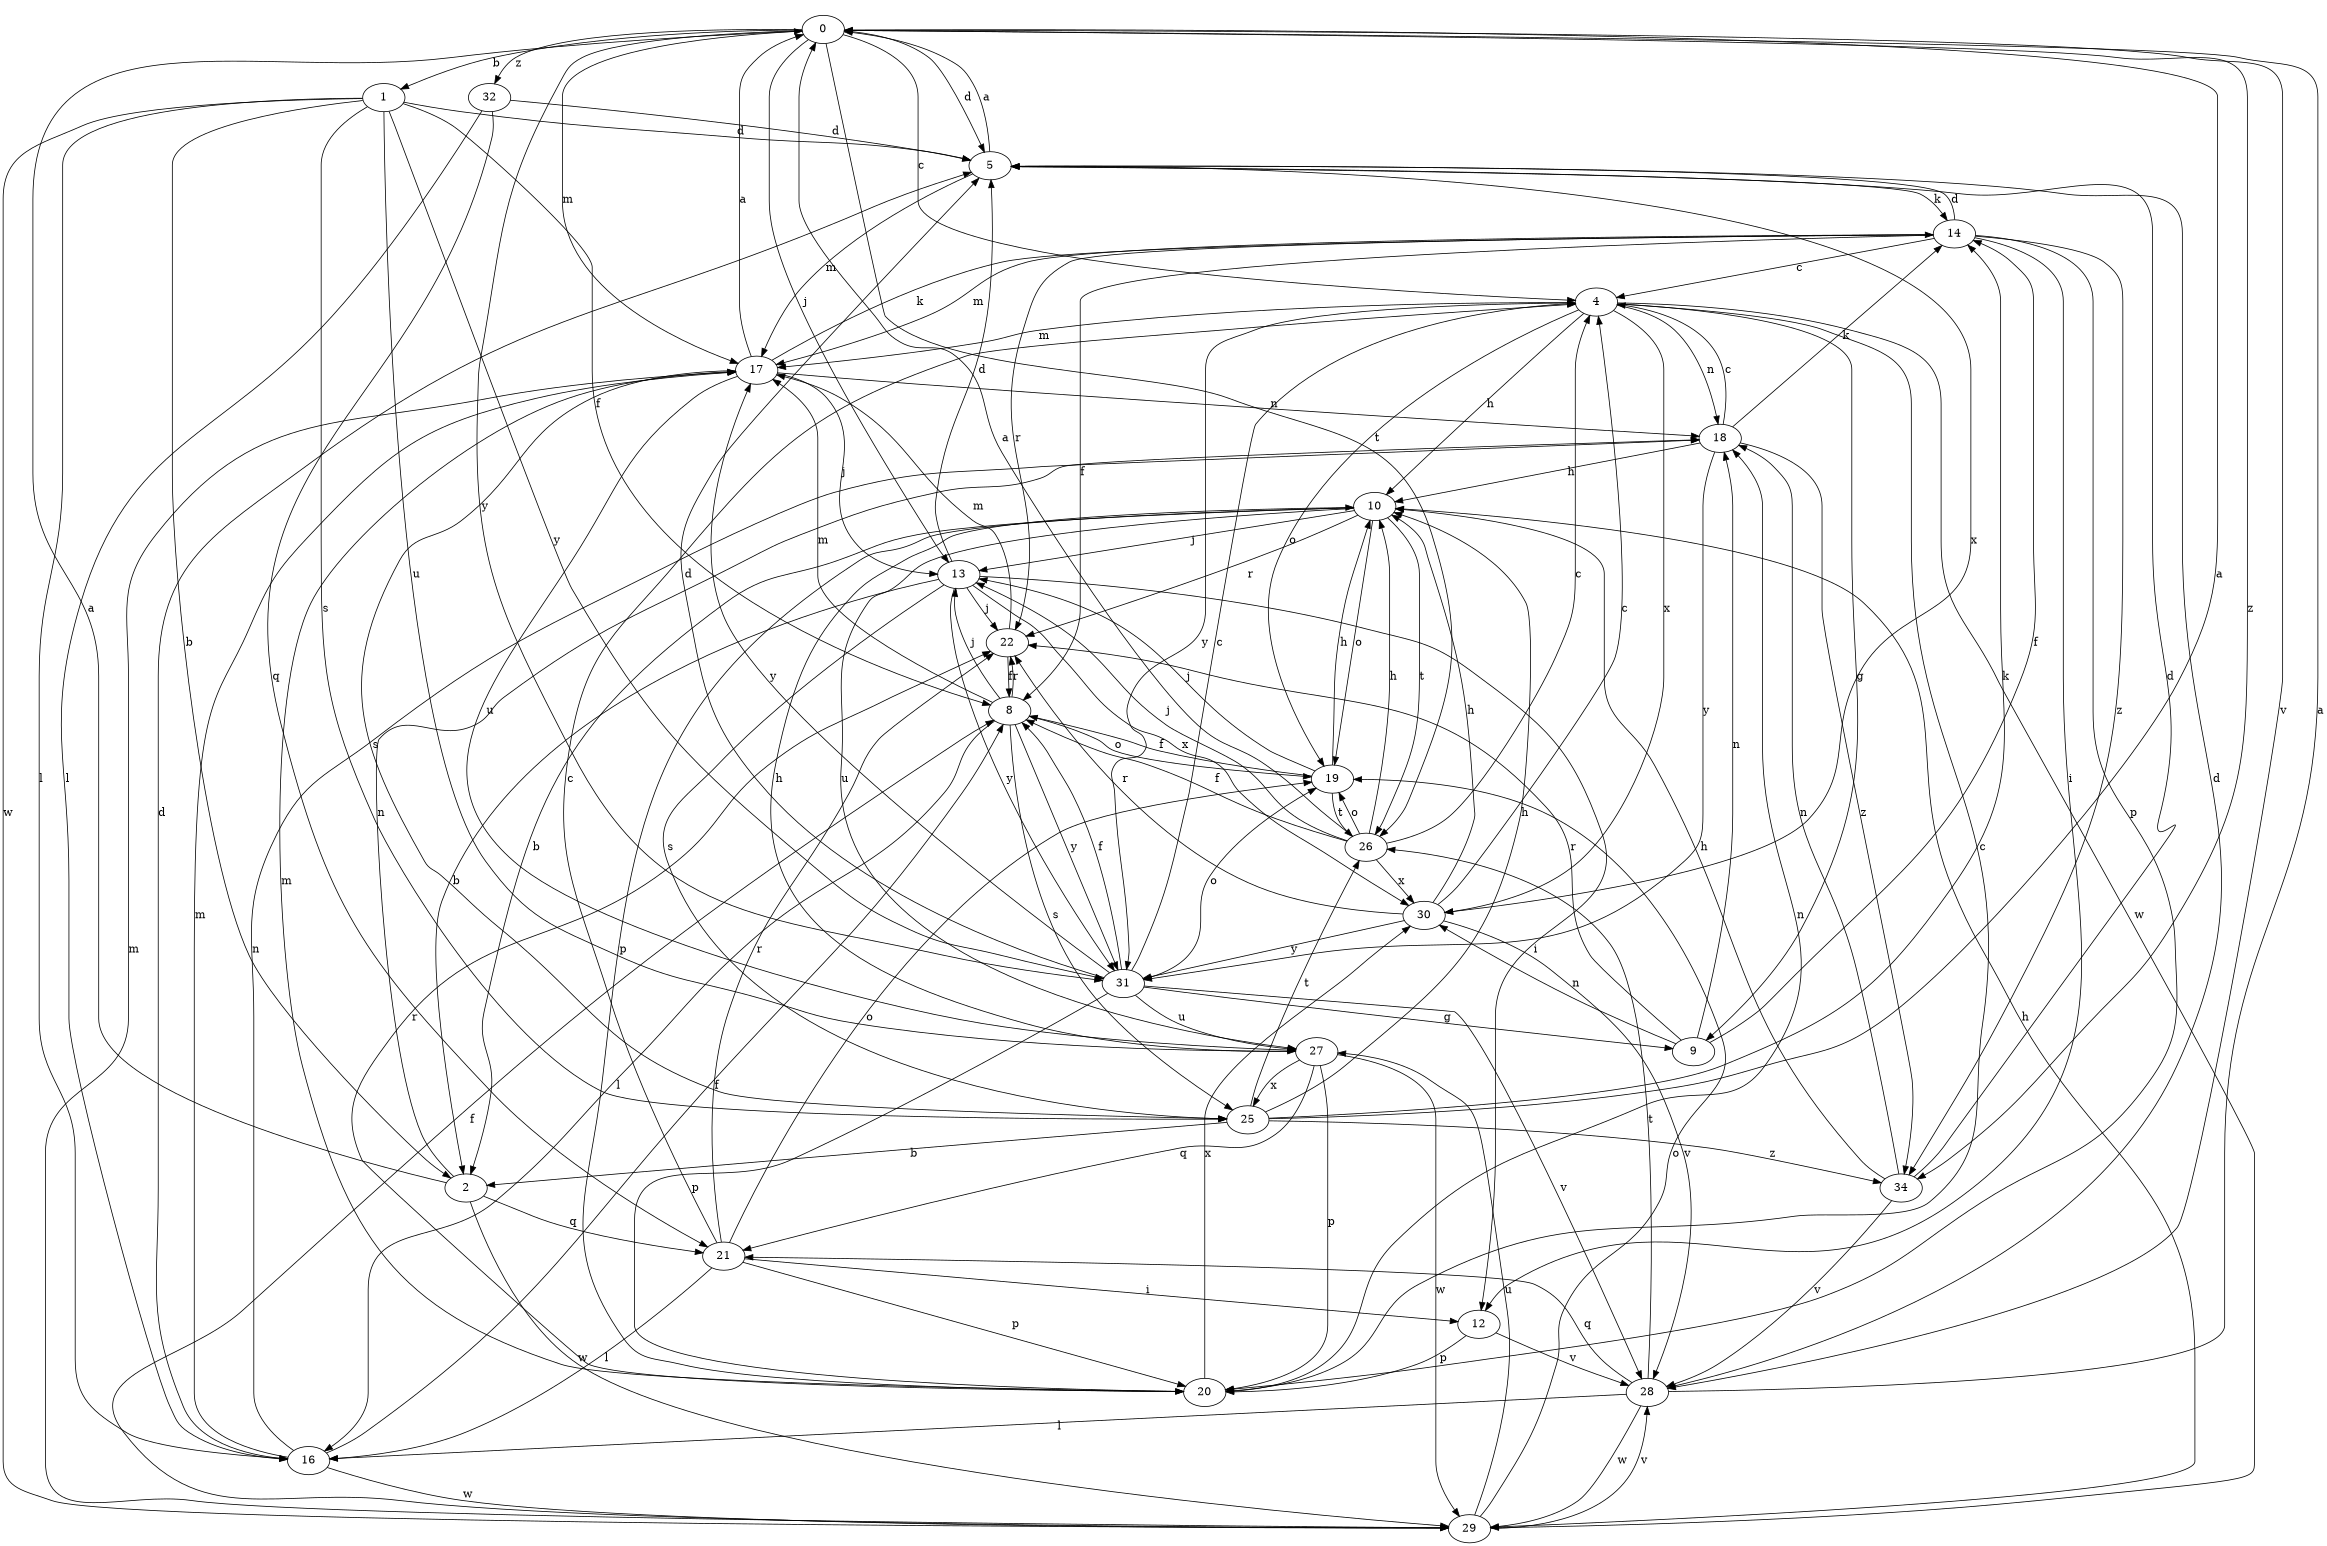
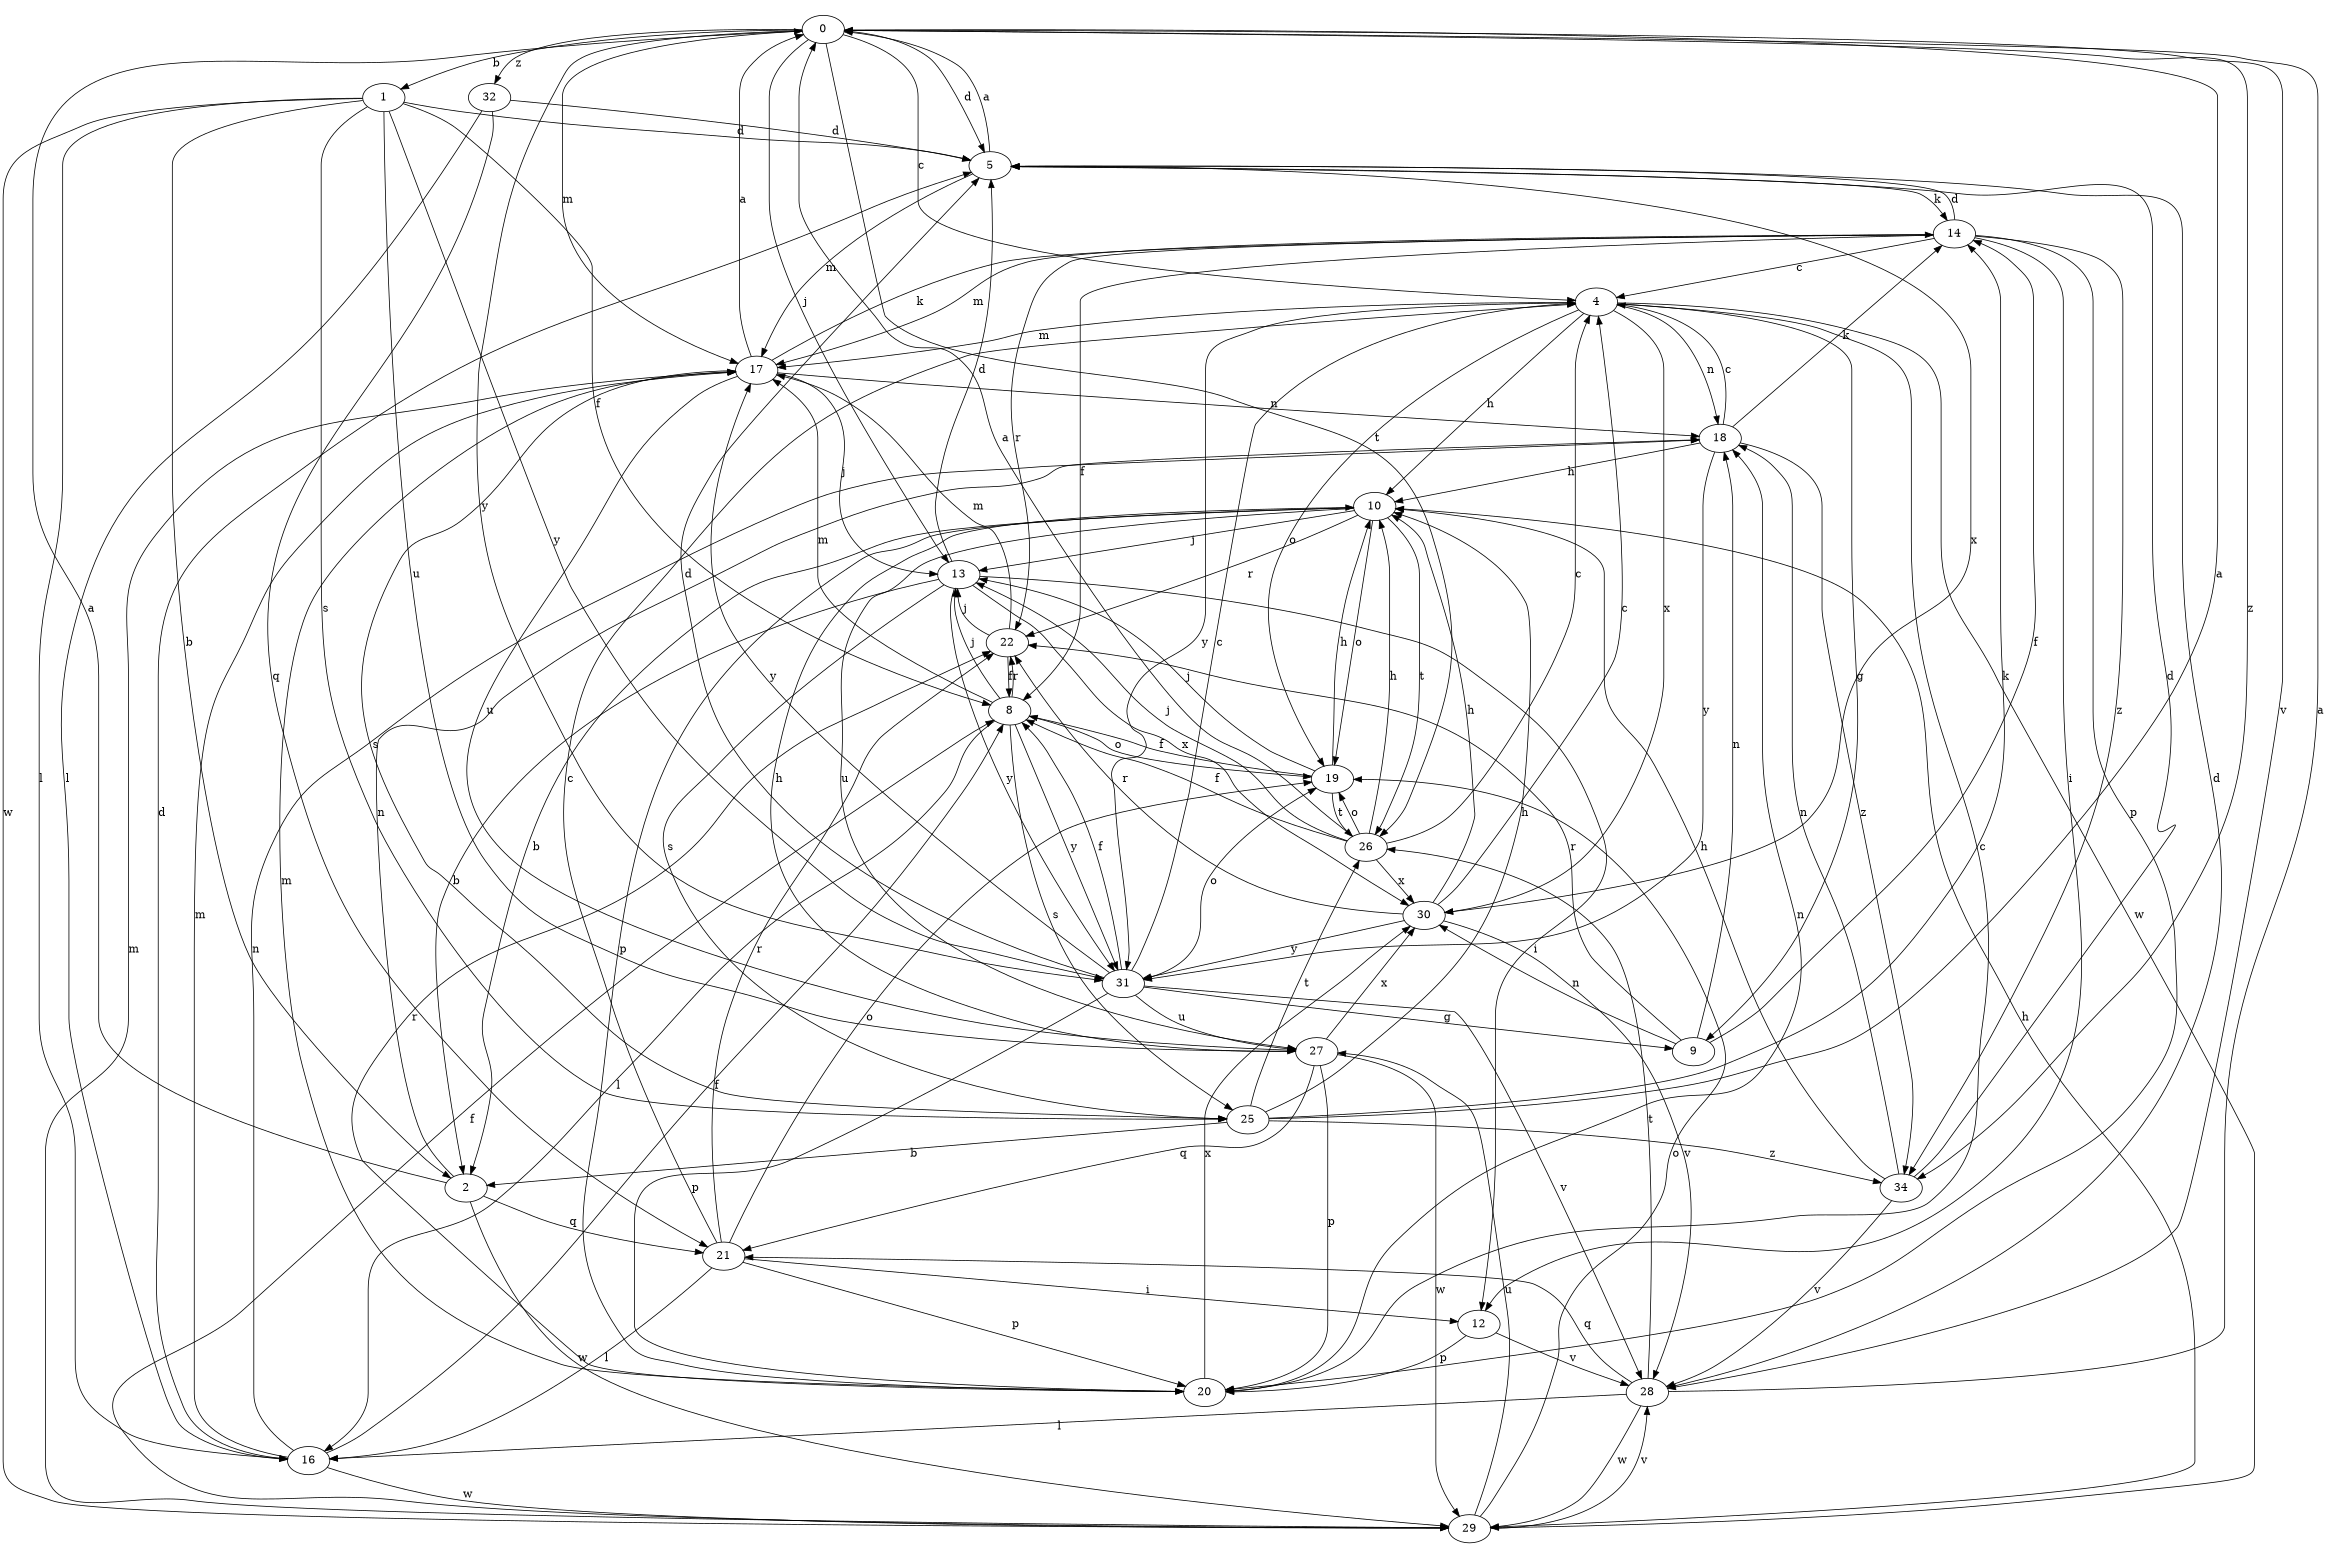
(979, 606) -> (968, 620)
(1275, 1076) -> (1368, 987)
